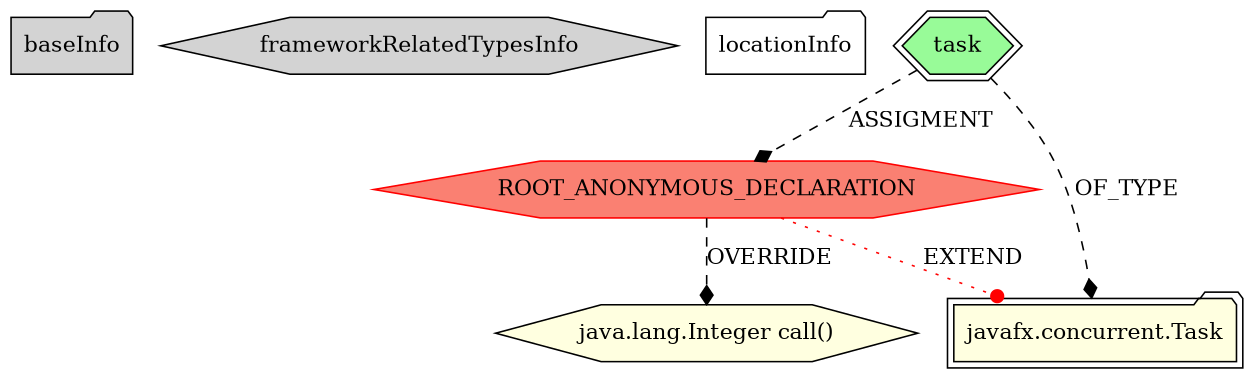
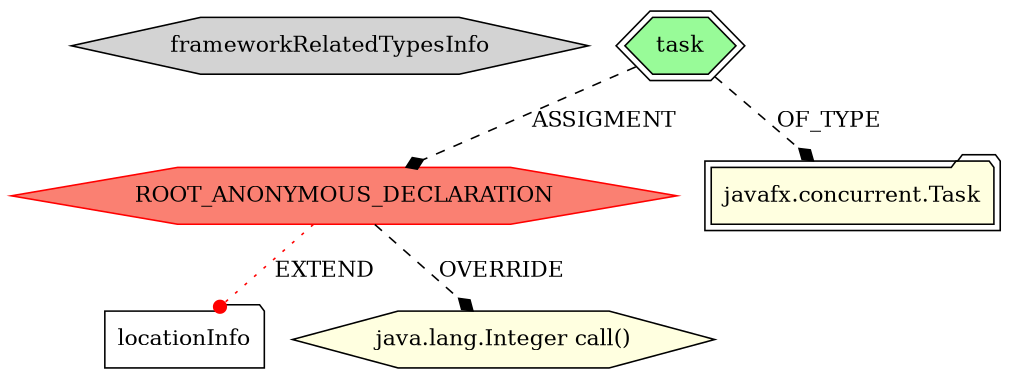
(72, 46) -> none
(886, 256) -> (269, 263)
